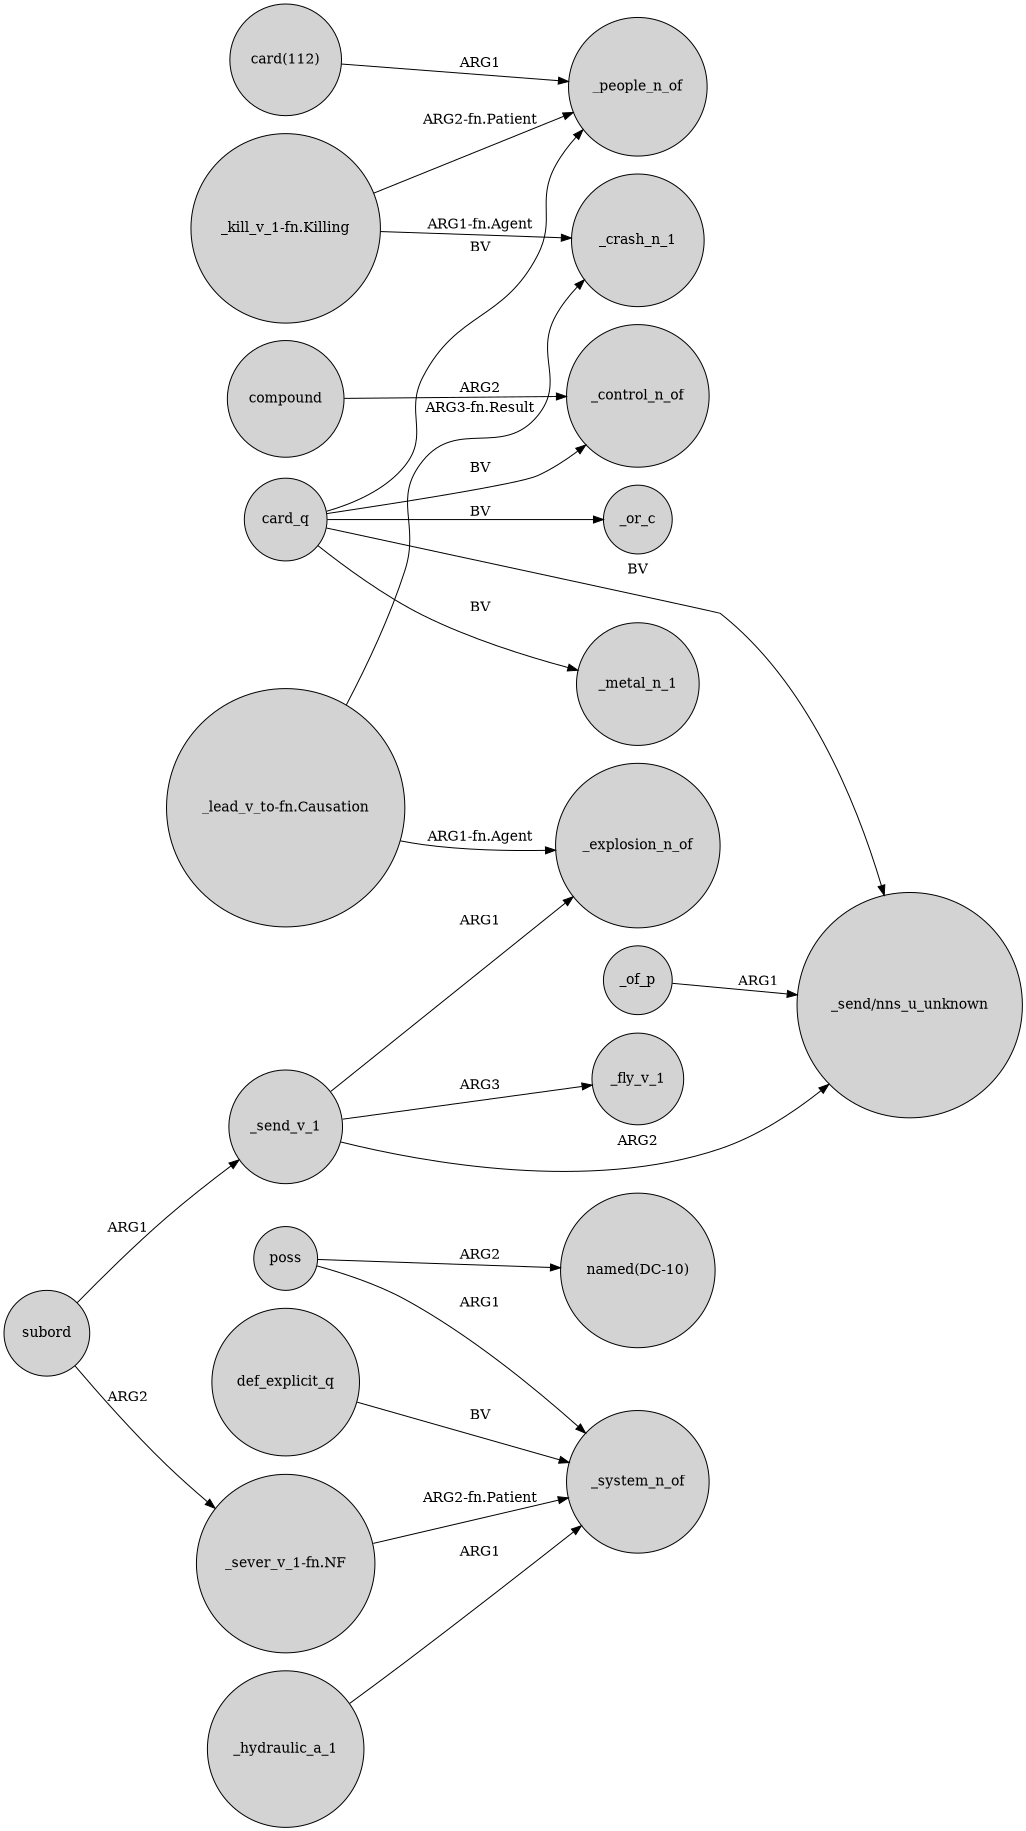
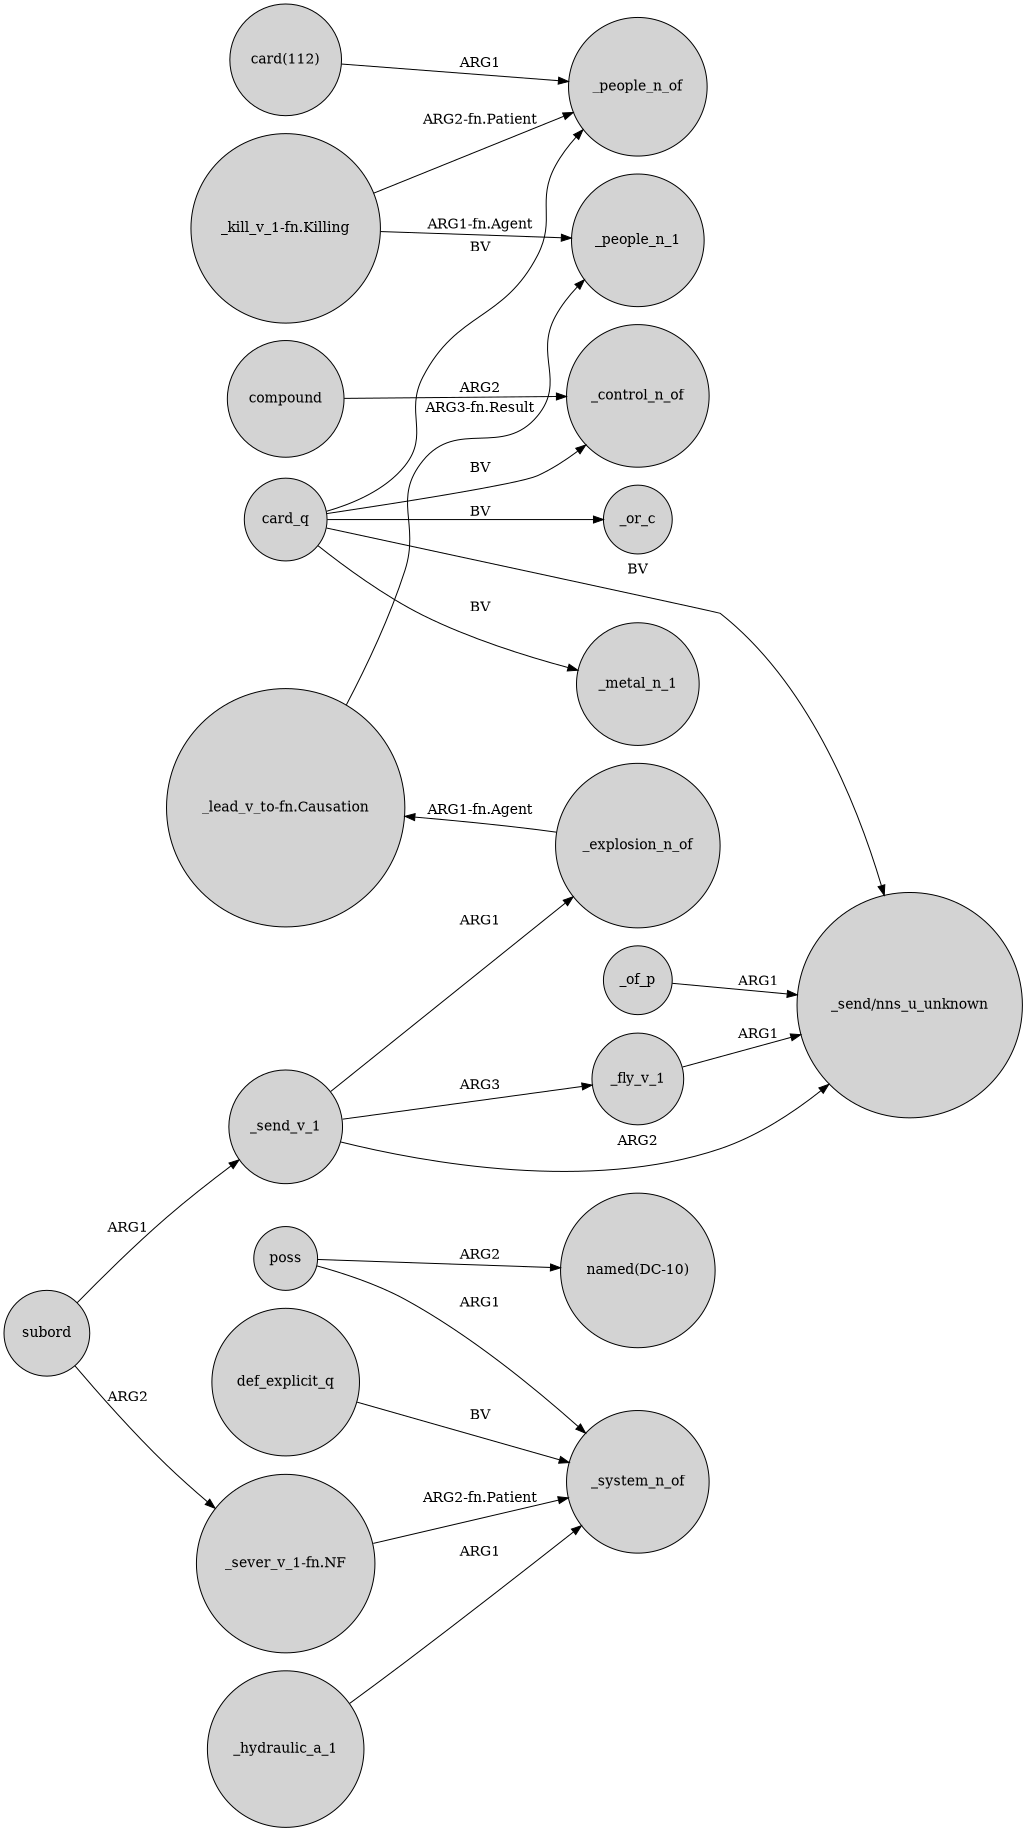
(638, 240) -> (638, 240)
(473, 849) -> (486, 824)
none -> (737, 1052)
